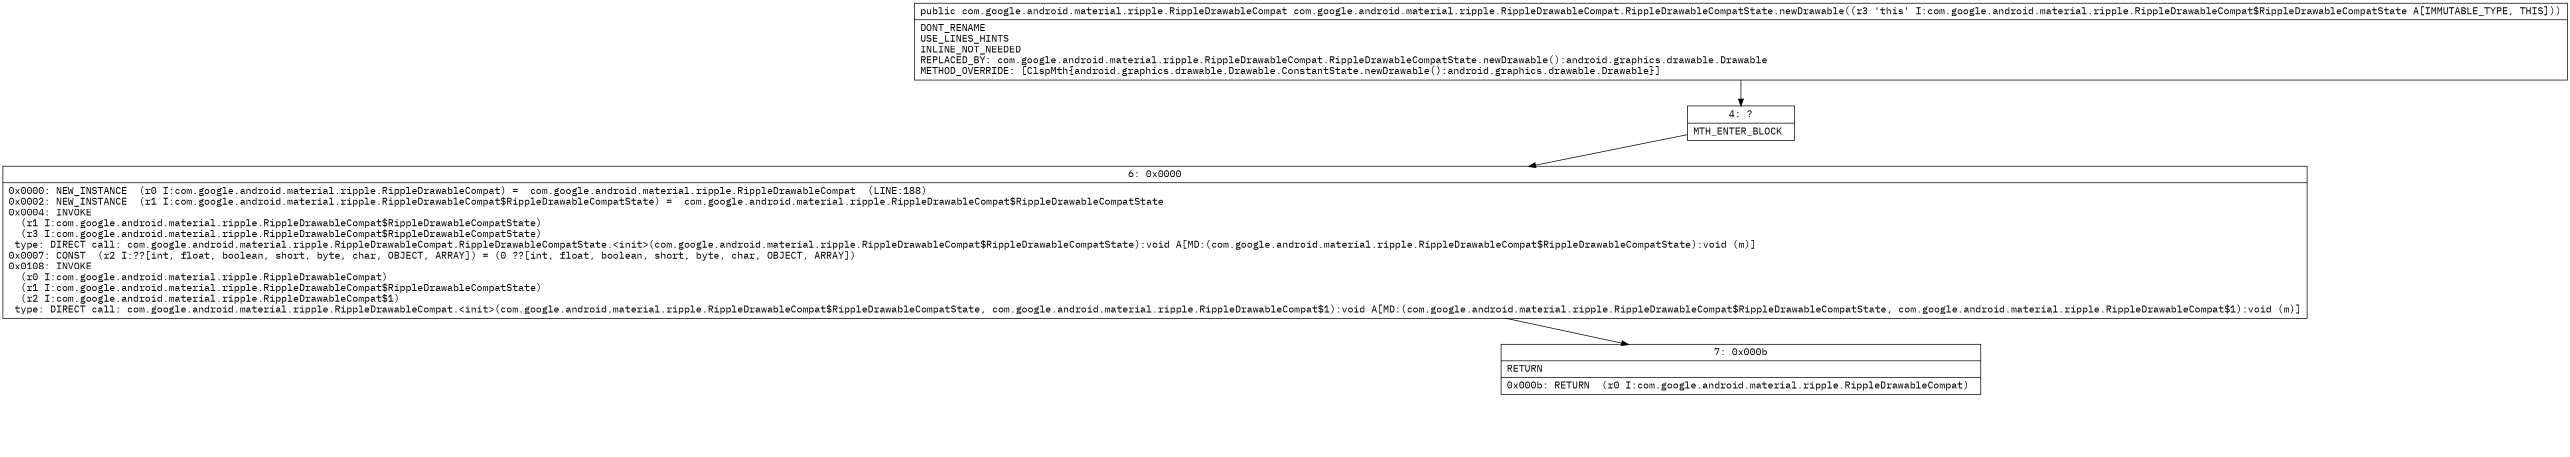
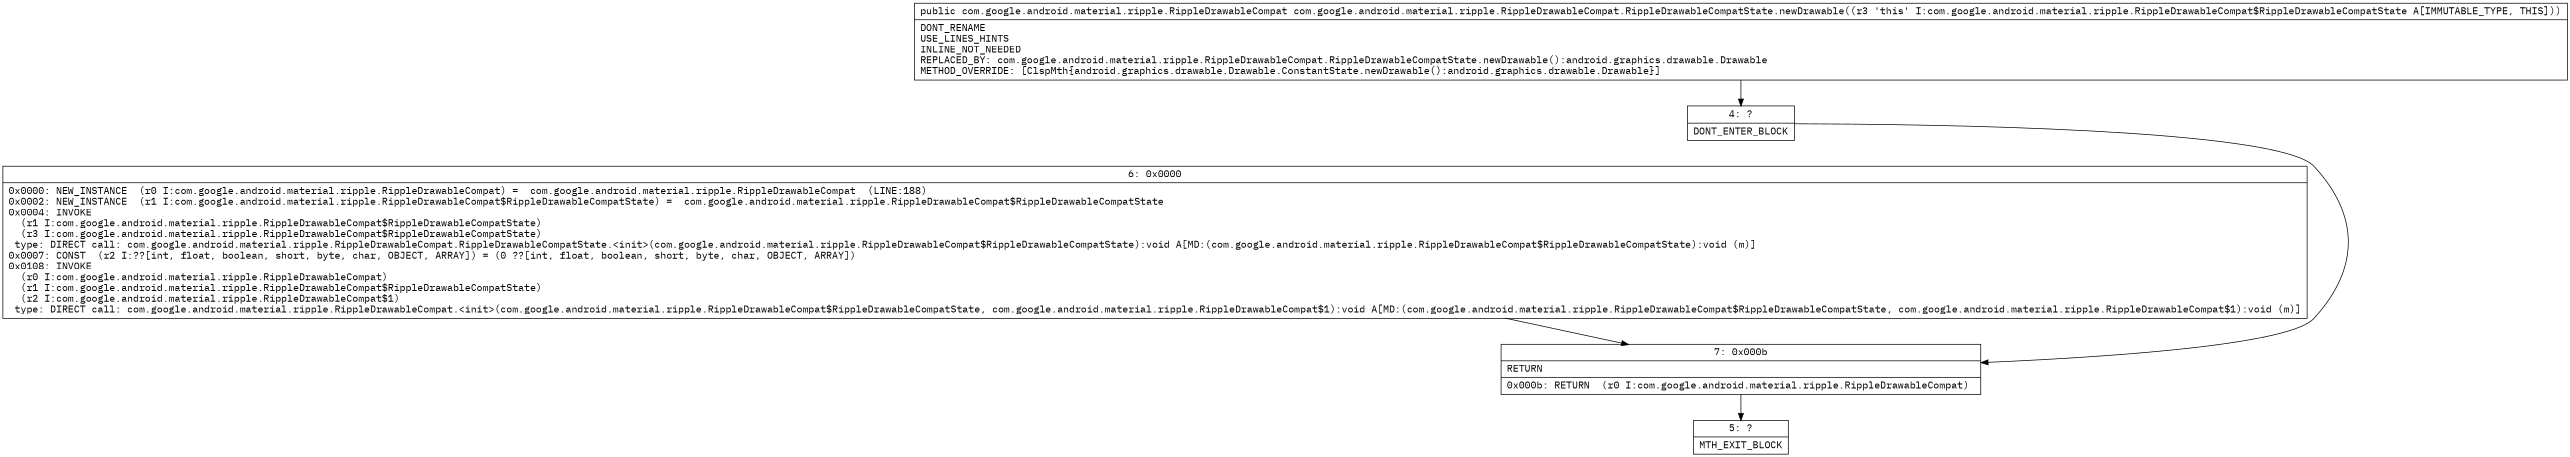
(1738, 131) -> (1741, 131)
(1611, 150) -> (2304, 161)
none -> (1741, 437)
